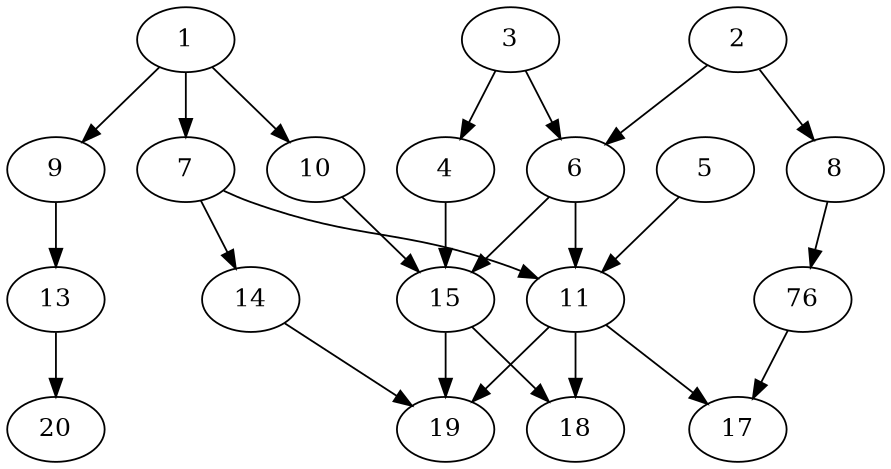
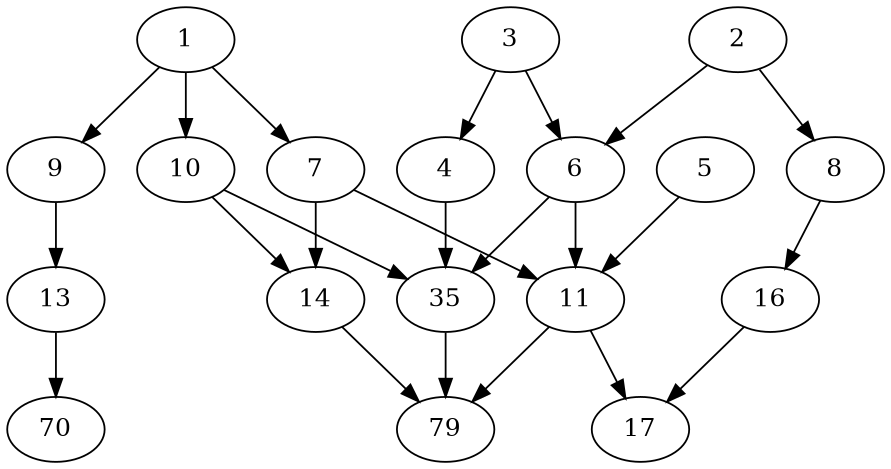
none -> (244, 228)
(446, 299) -> (446, 299)
(803, 299) -> (770, 299)
(56, 429) -> (56, 429)
(446, 429) -> (446, 429)
(576, 429) -> none
